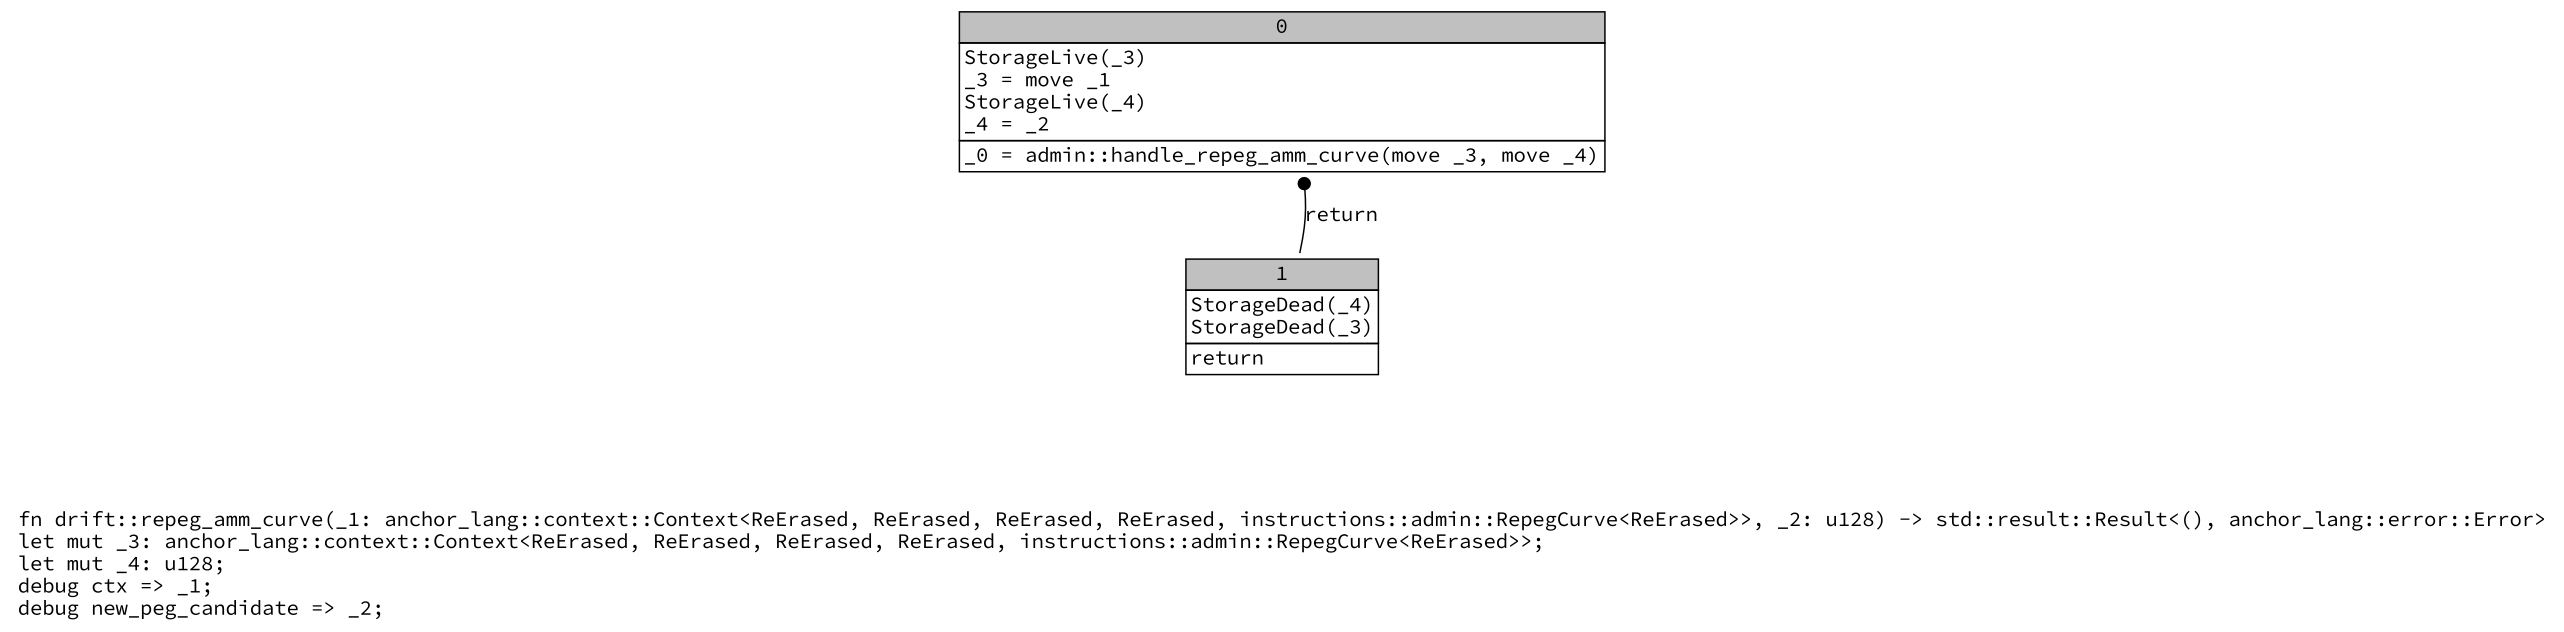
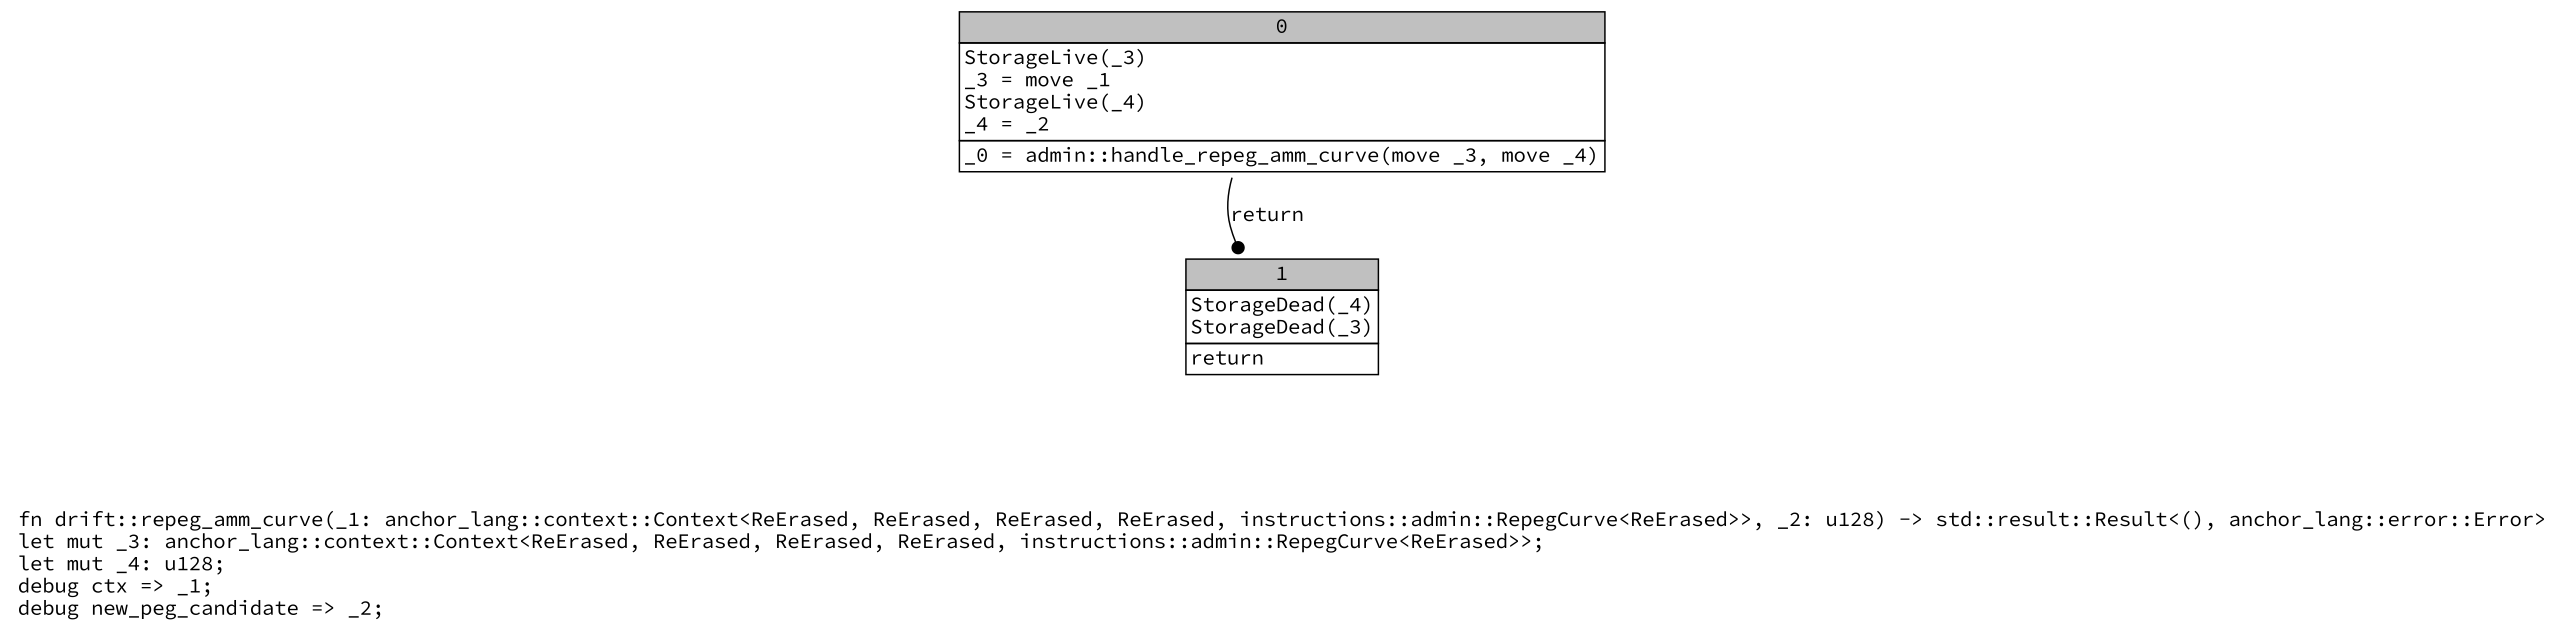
(1305, 222) -> (1228, 210)
